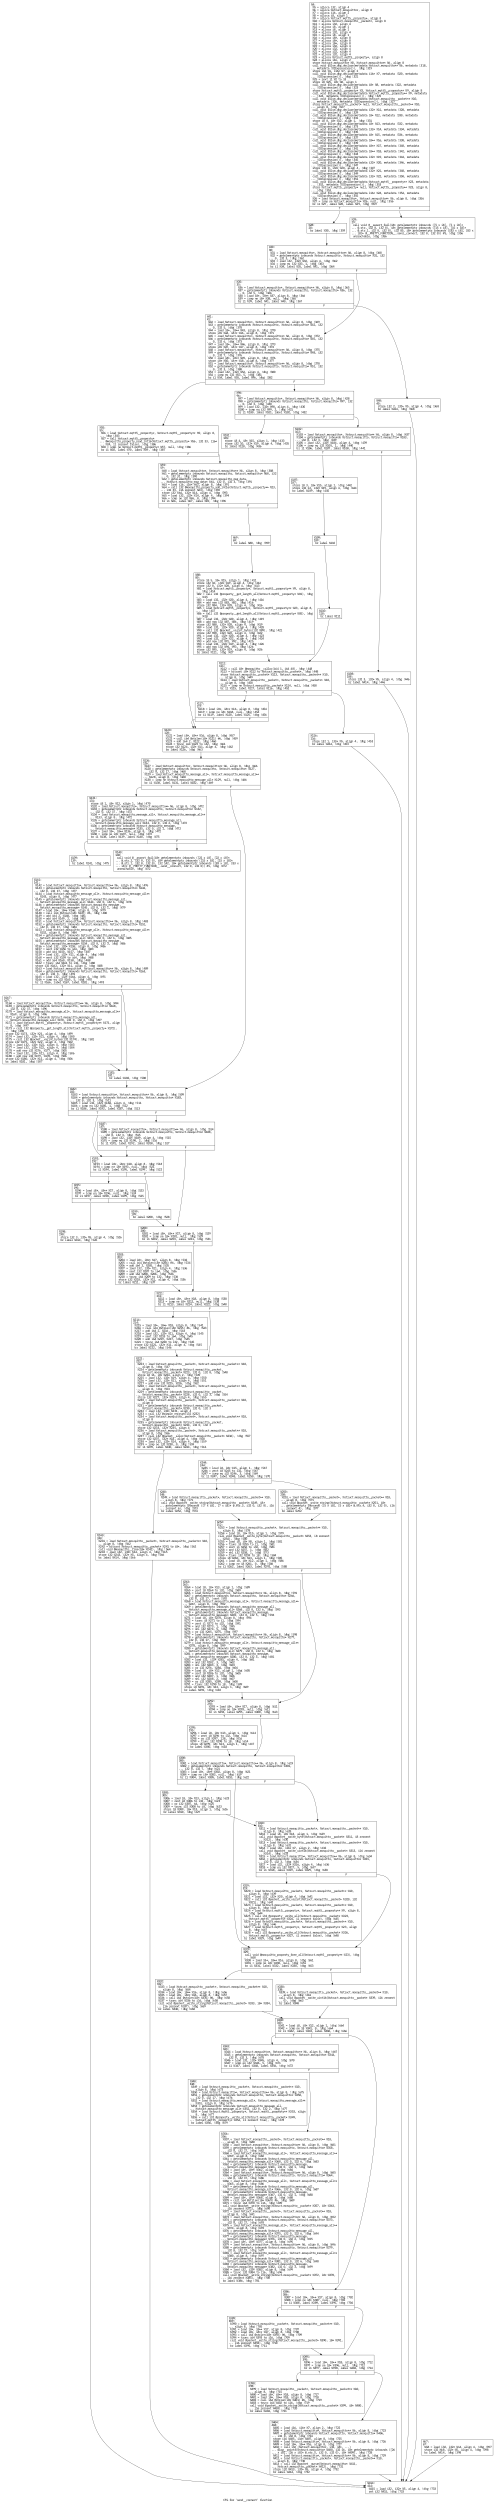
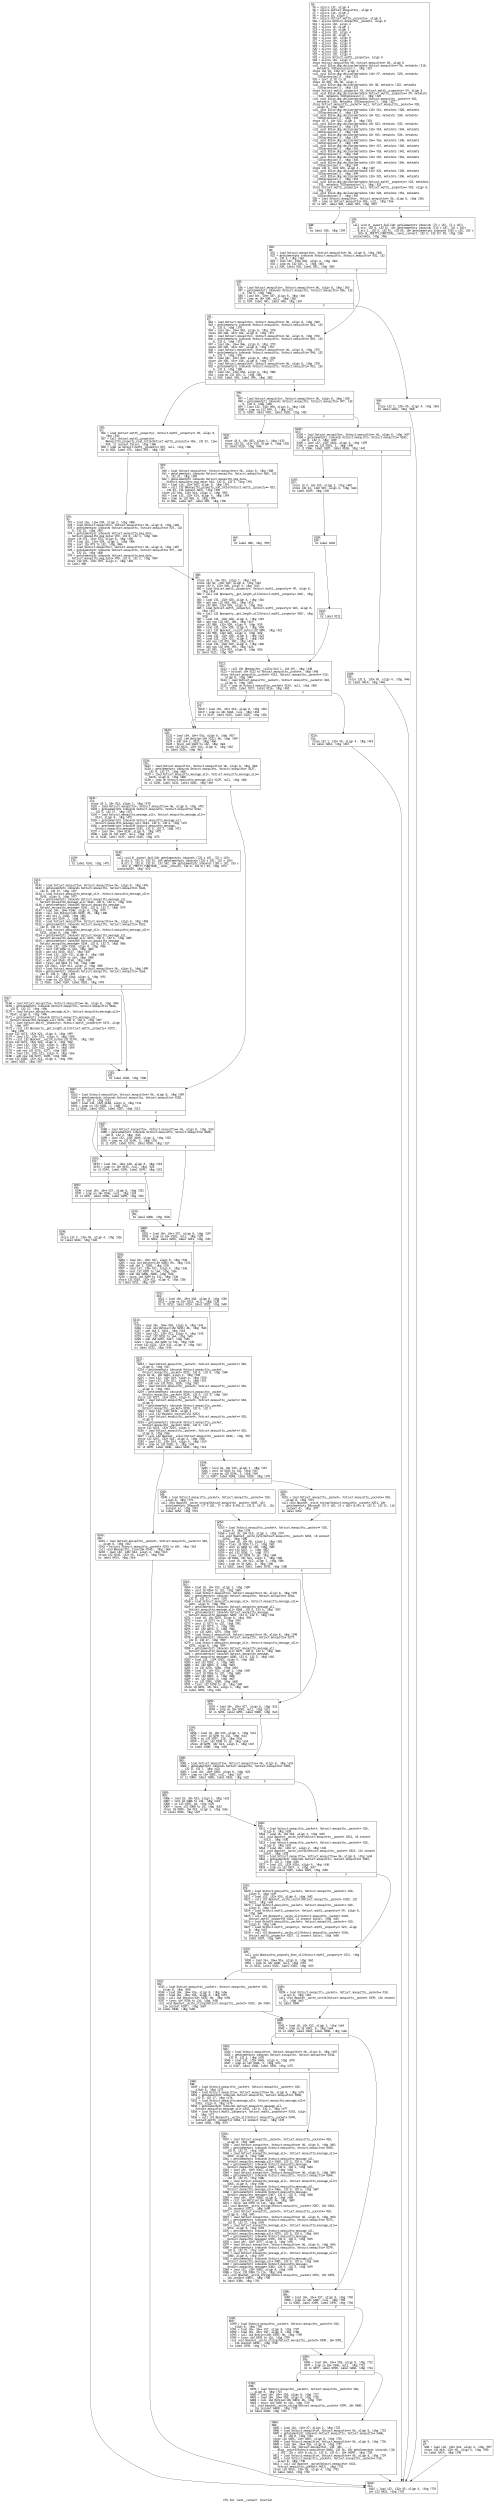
none -> (124, 540)
none -> (224, 1721)
(233, 1868) -> (301, 1943)
